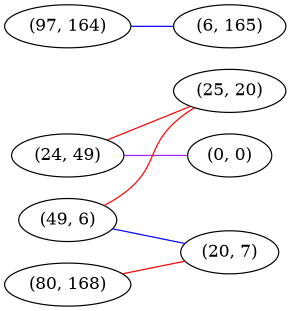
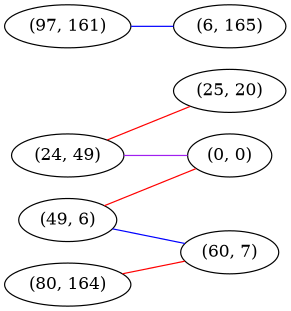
(68, 26) -> (68, 26)
(148, 165) -> (150, 187)
(230, 252) -> (230, 252)
(68, 285) -> (68, 285)
